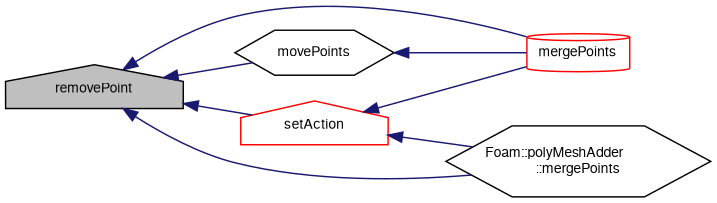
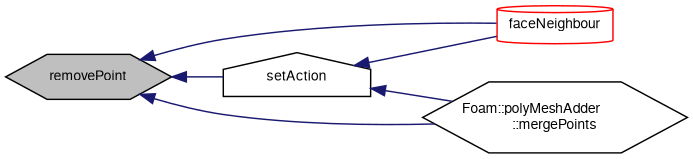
(314, 53) -> none
(578, 53) -> (555, 25)
(94, 89) -> (89, 77)
(314, 125) -> (297, 77)
